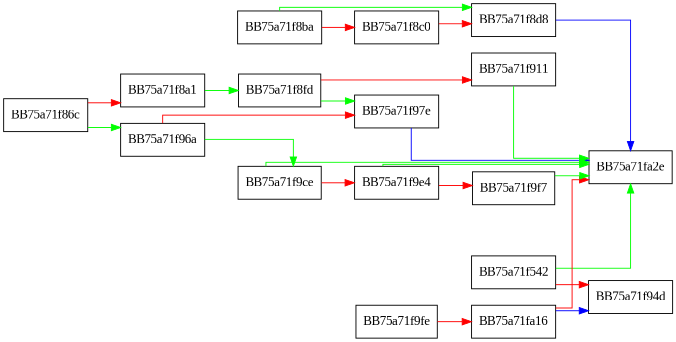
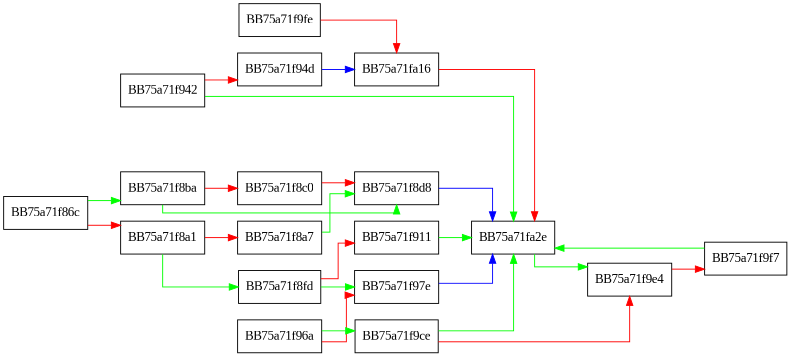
(100, 127) -> (100, 201)
(480, 164) -> (550, 267)
none -> (280, 238)
(514, 272) -> (163, 90)
(568, 311) -> (334, 69)
